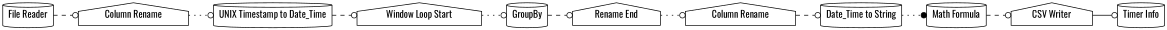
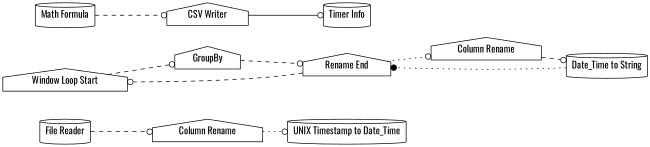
(342, 15) -> (218, 80)
(491, 15) -> (139, 70)
(527, 15) -> (208, 59)
(911, 15) -> (481, 69)
